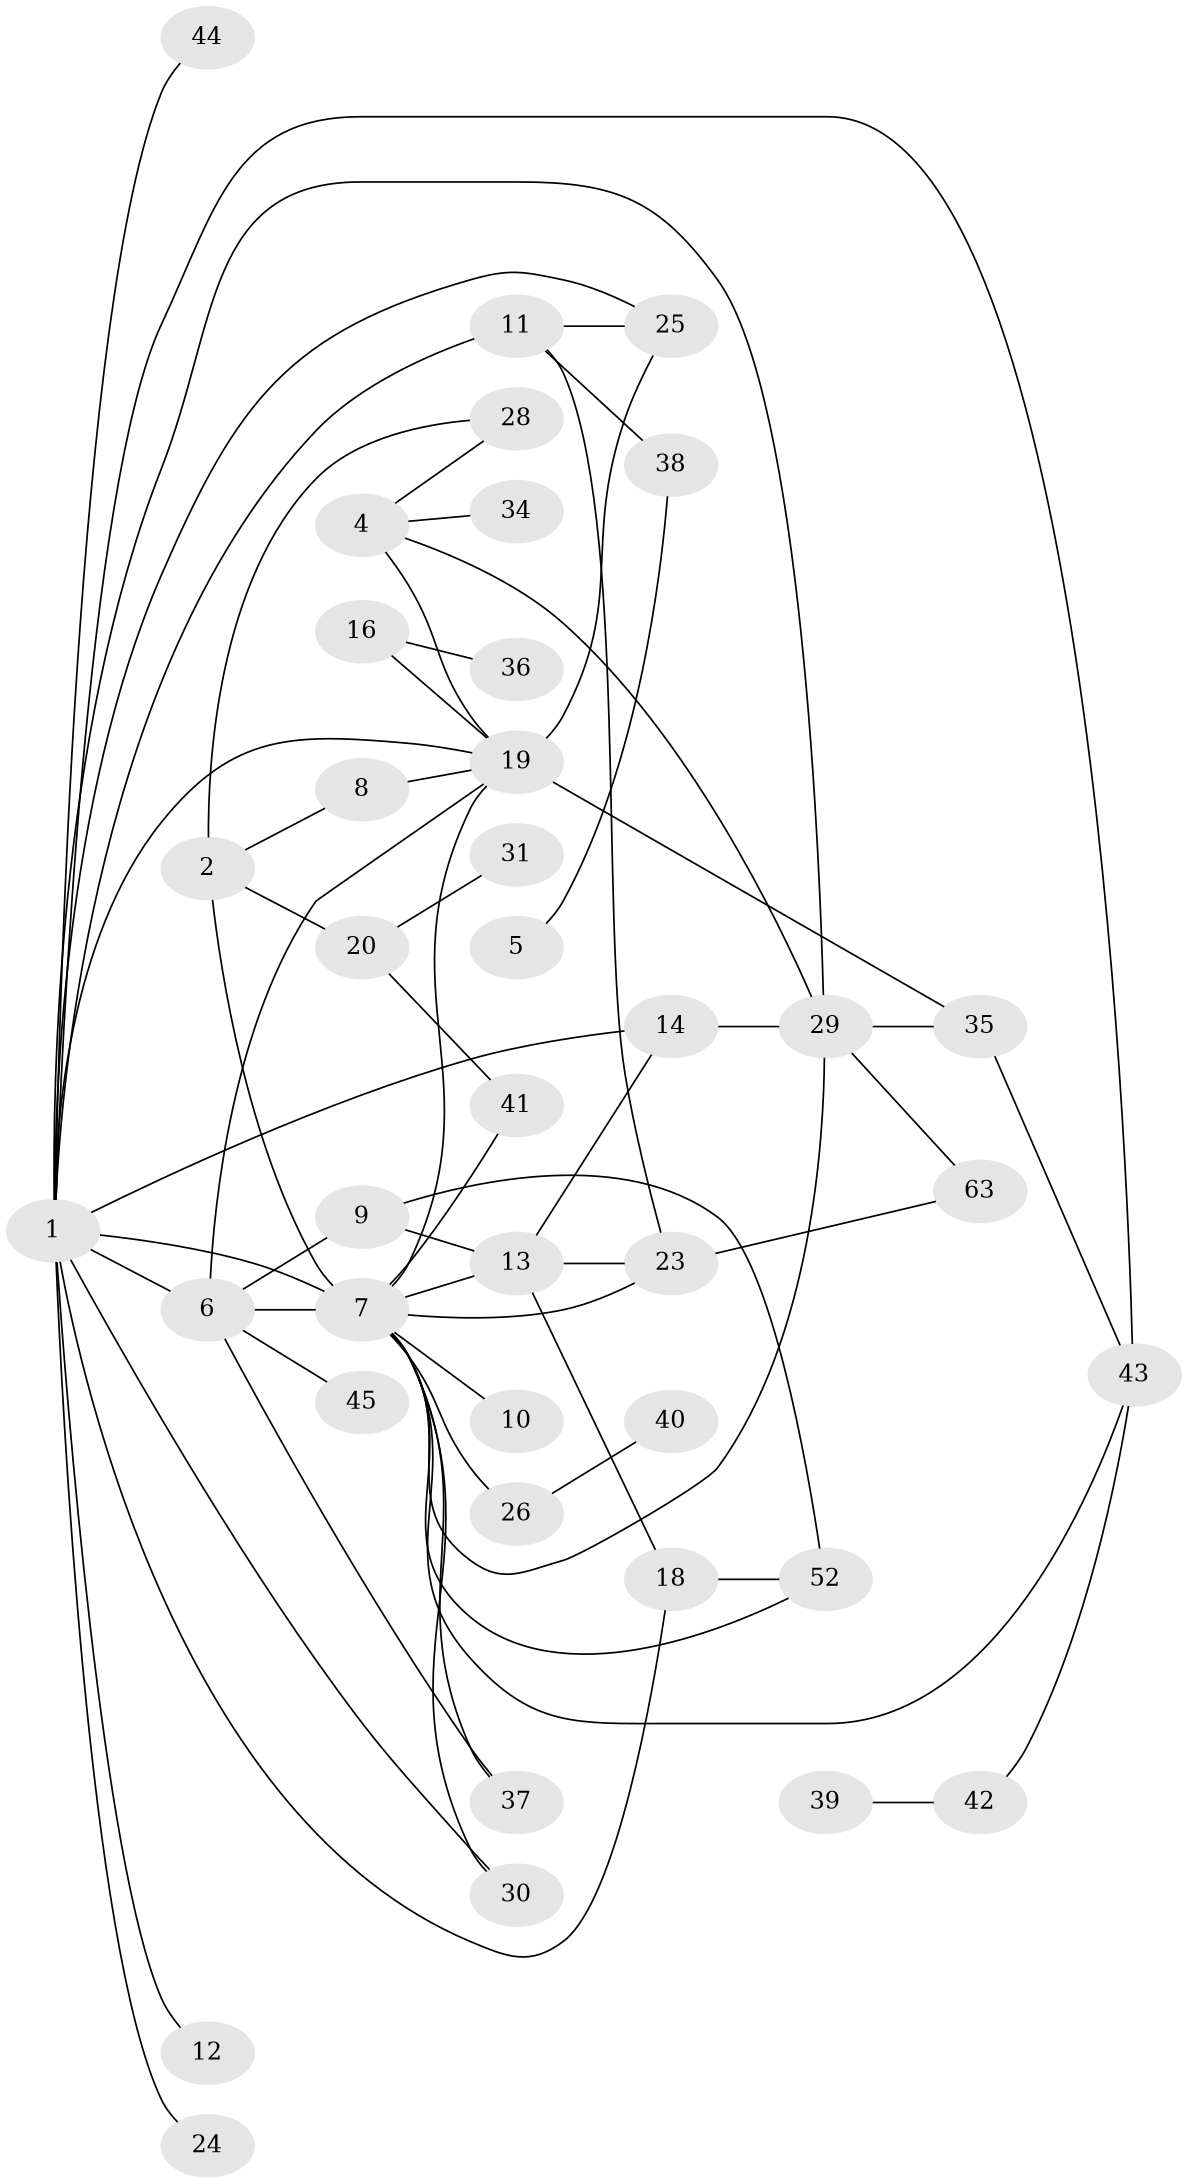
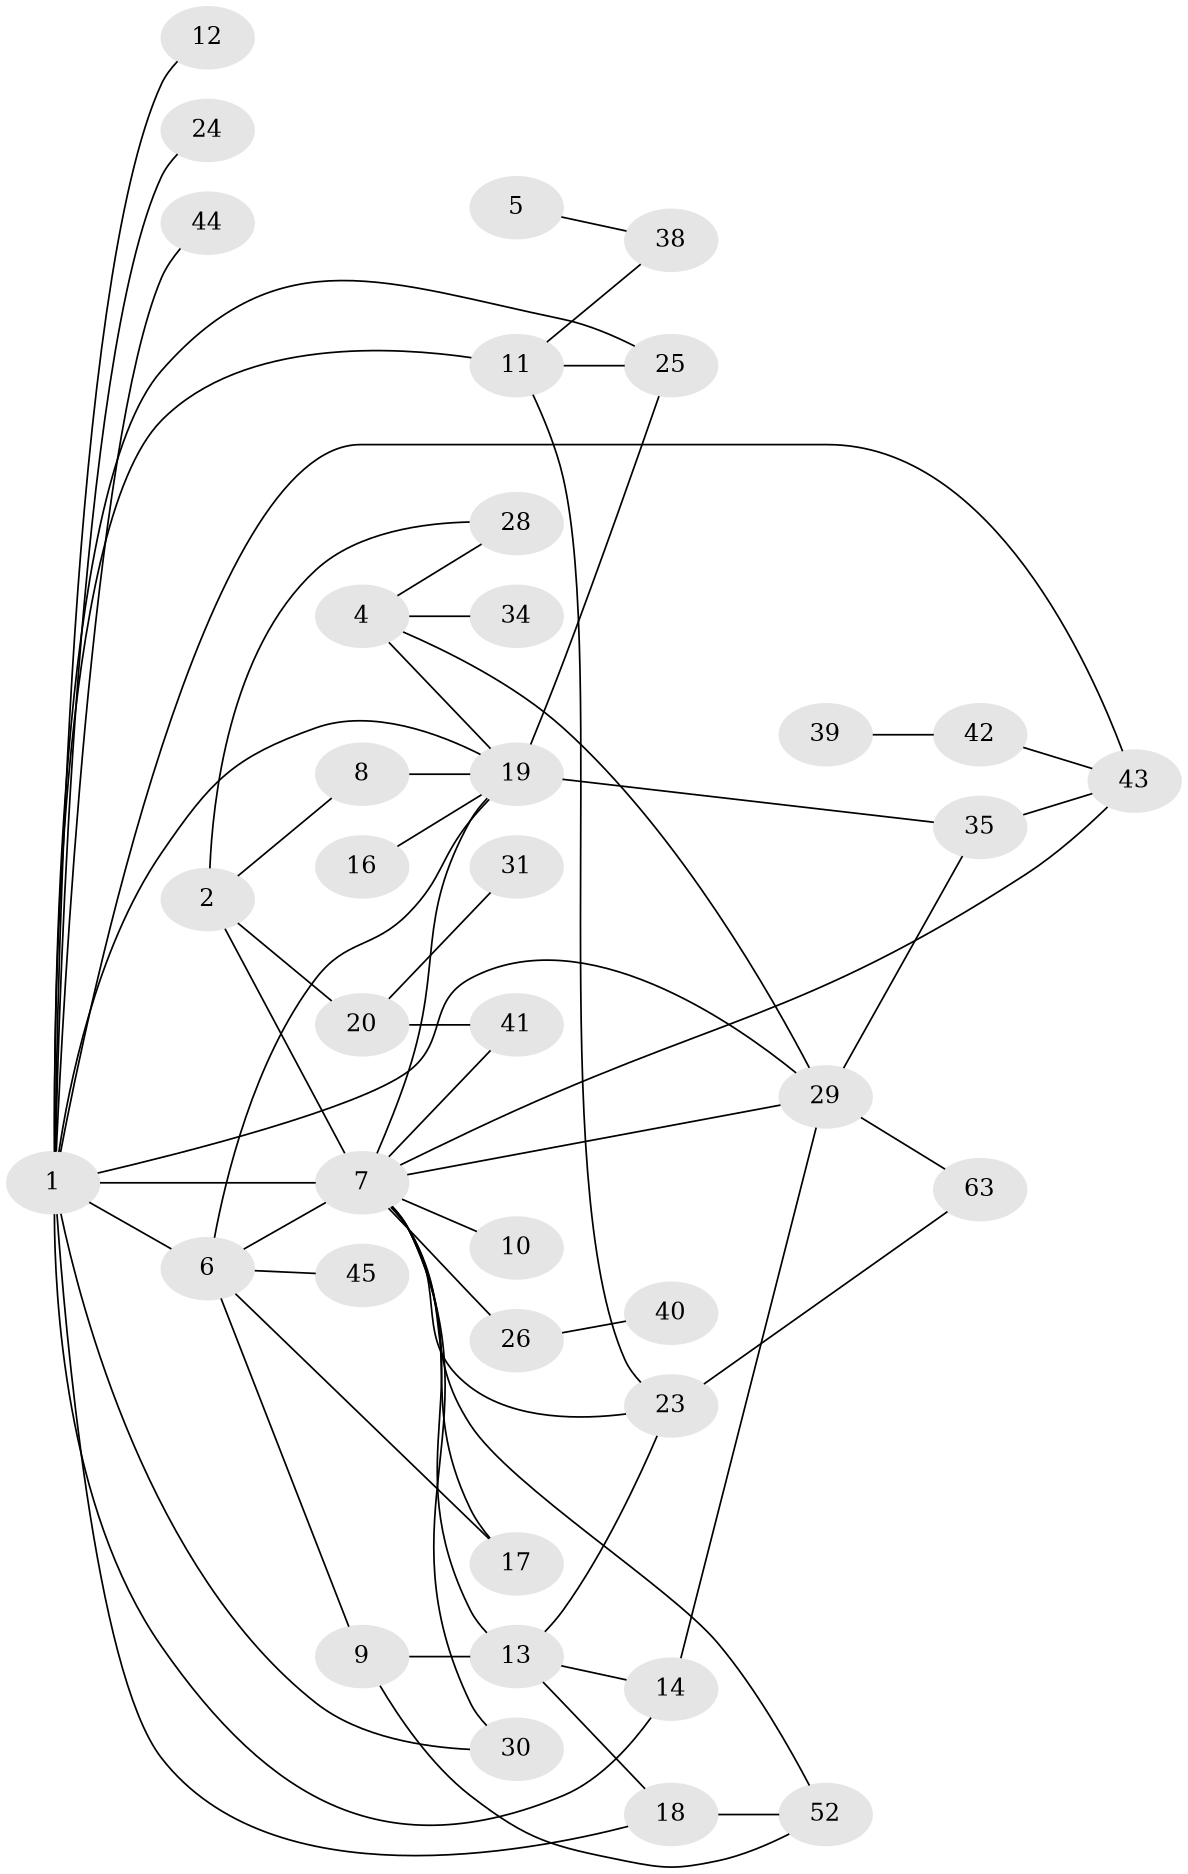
(517, 670) -> none
(517, 1802) -> (517, 1564)
